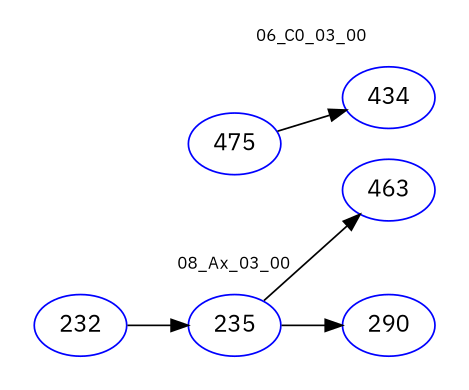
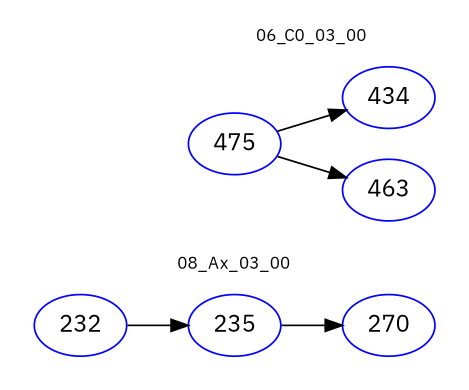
(306, 263) -> (304, 164)
(389, 325) -> (389, 325)
